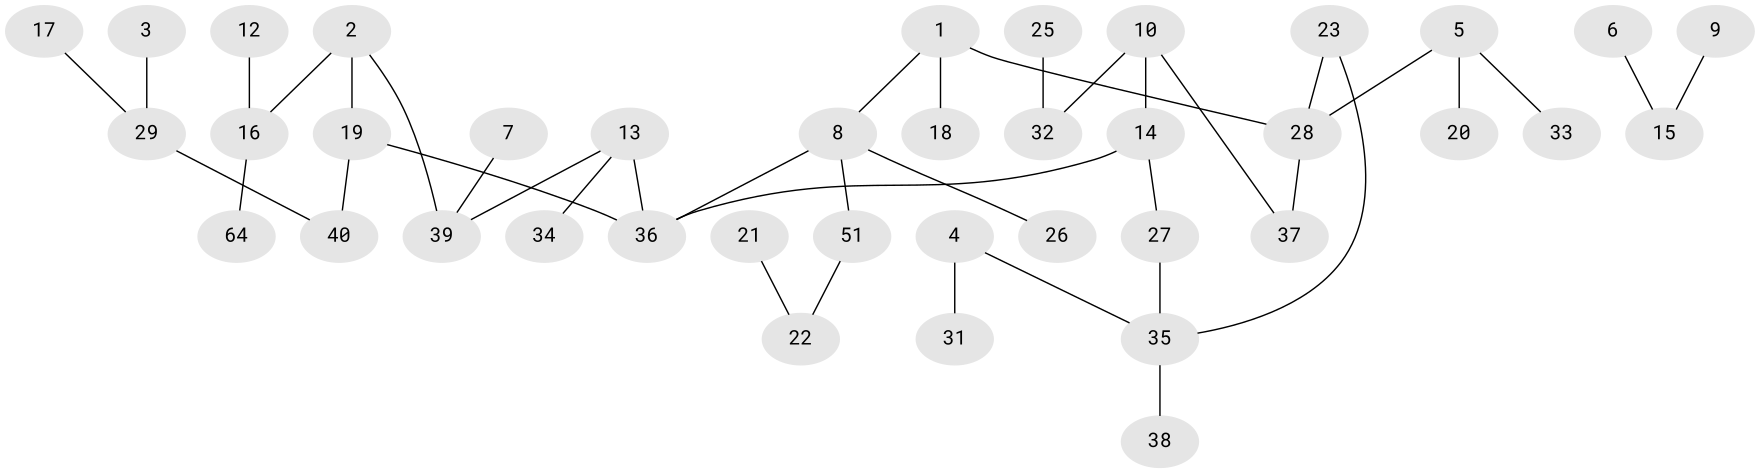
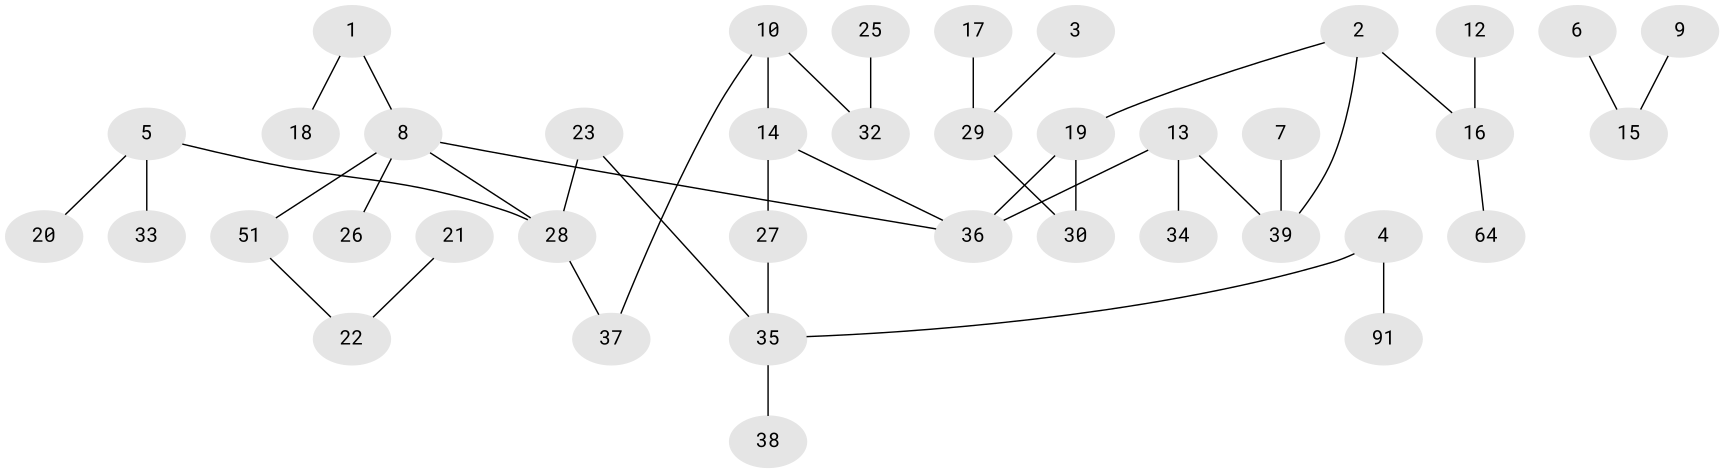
(1117, 89) -> (480, 185)
(339, 237) -> (1076, 237)
(955, 339) -> (1384, 339)
